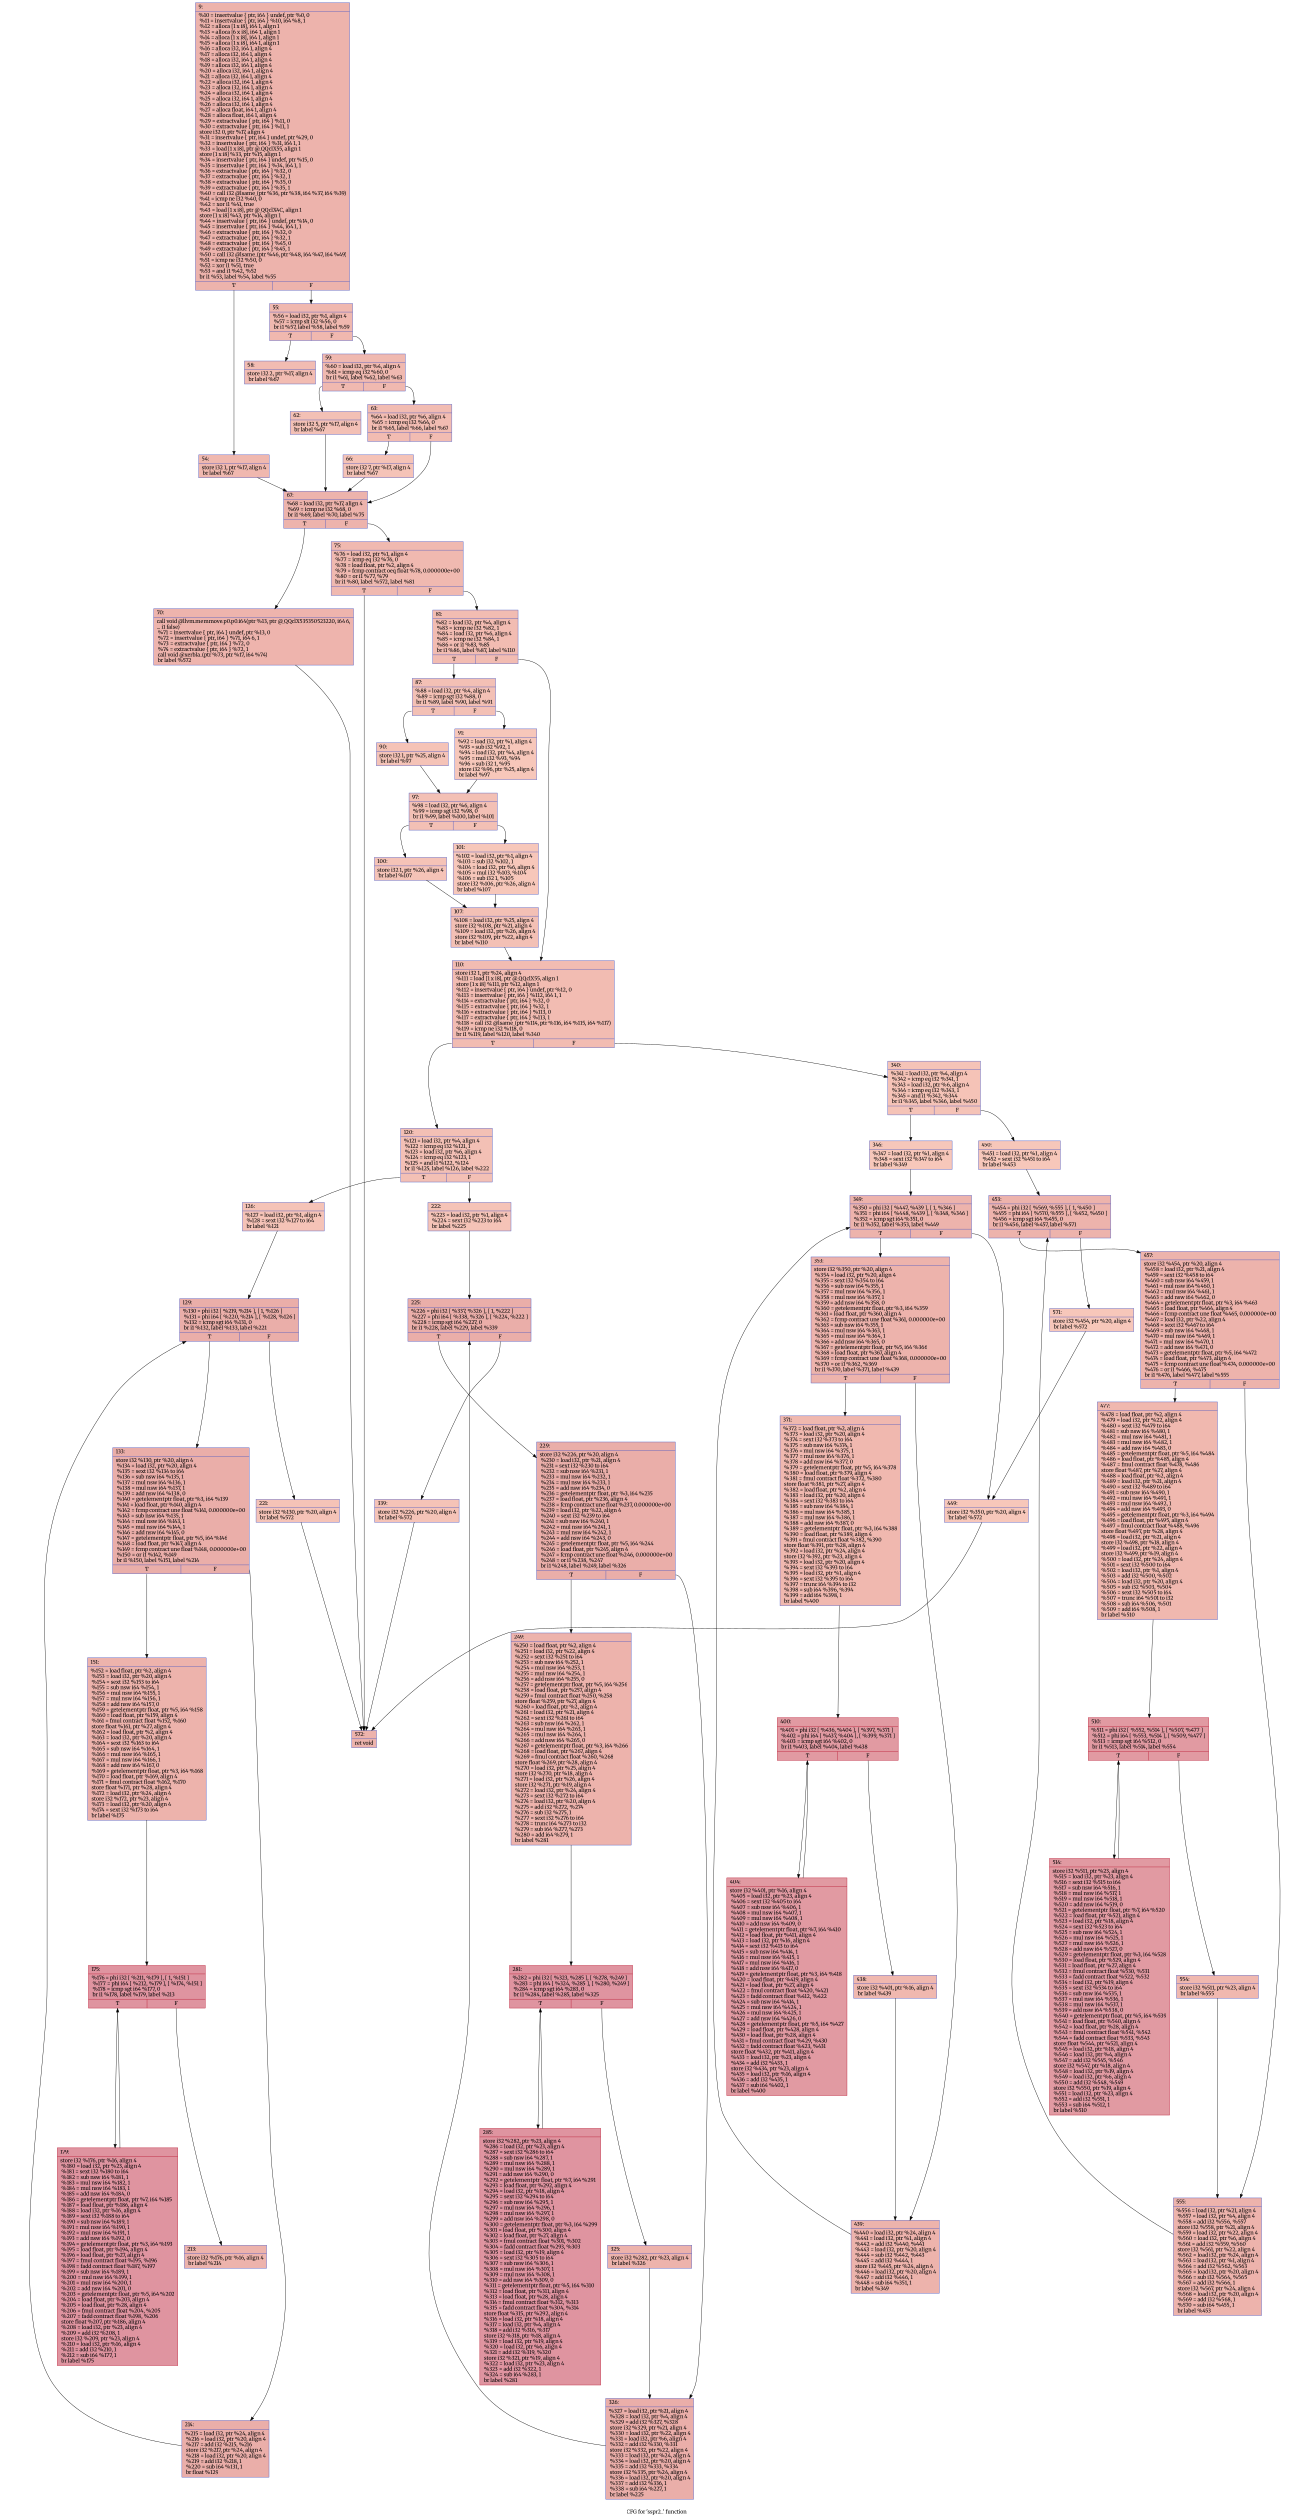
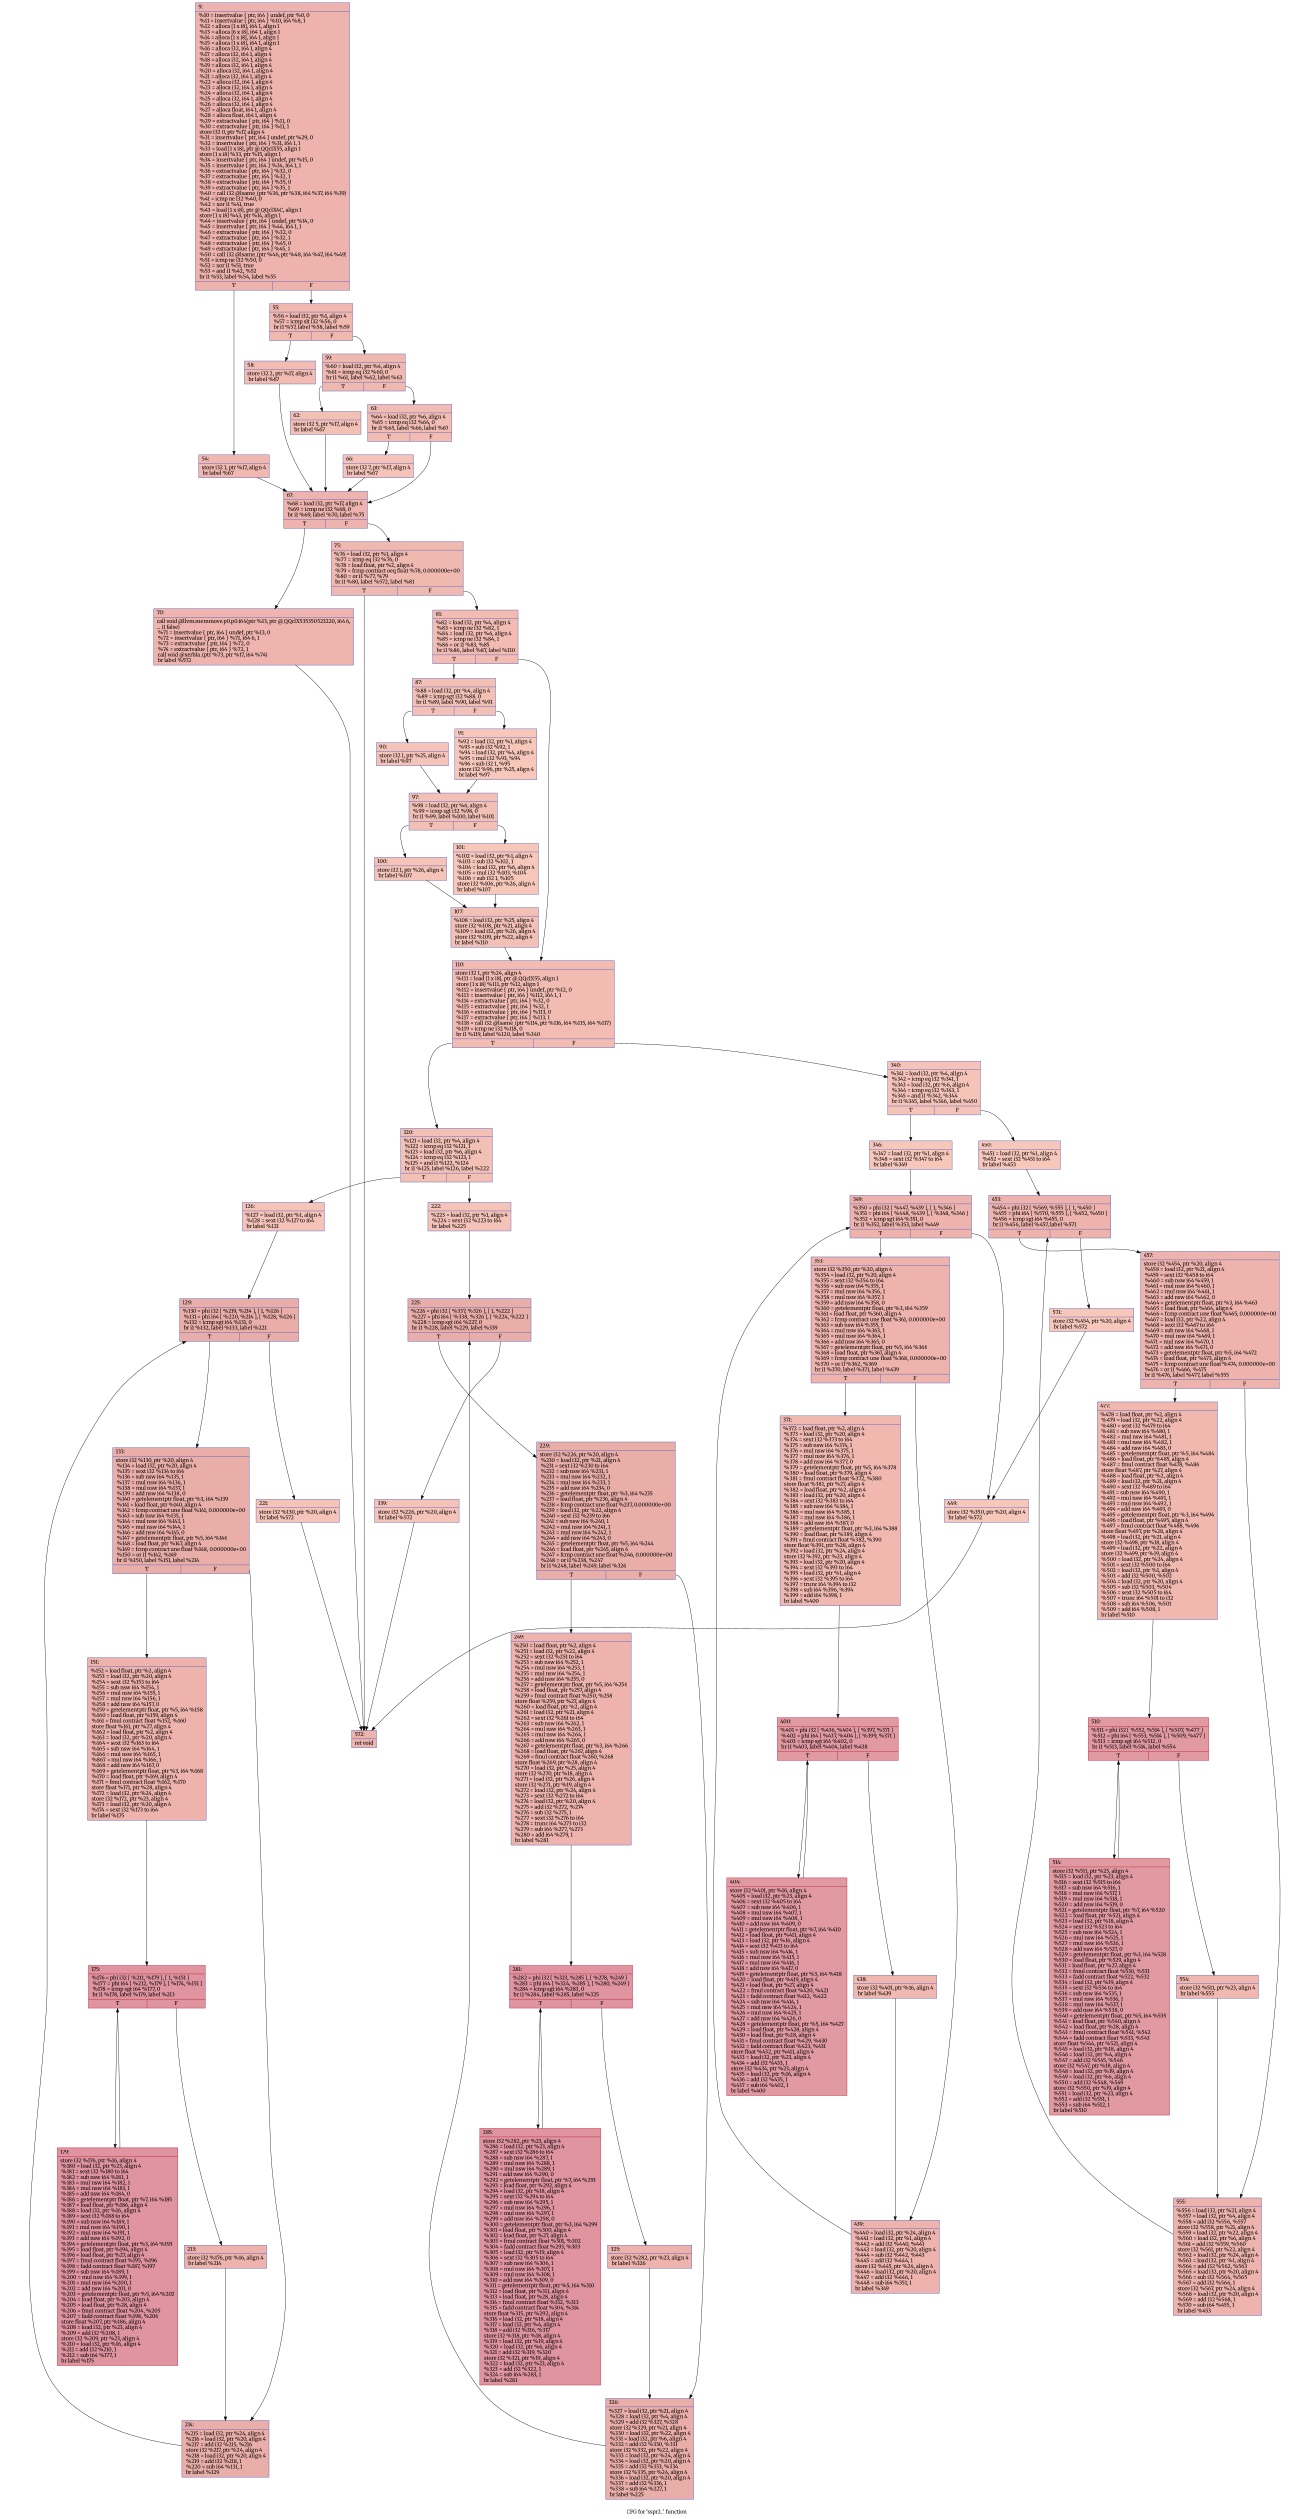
none -> (286, 439)
(575, 1516) -> (575, 1516)
(126, 1760) -> (126, 1760)
none -> (225, 2342)
(202, 2473) -> (202, 2473)
